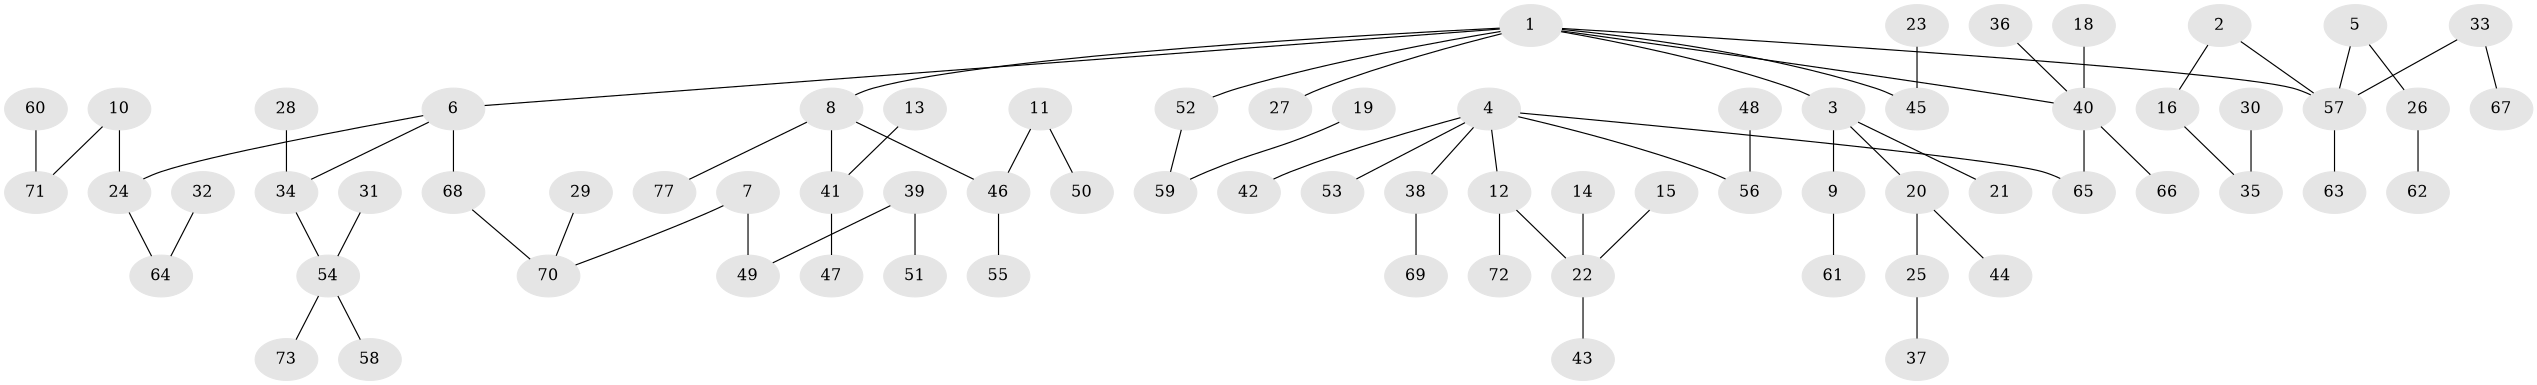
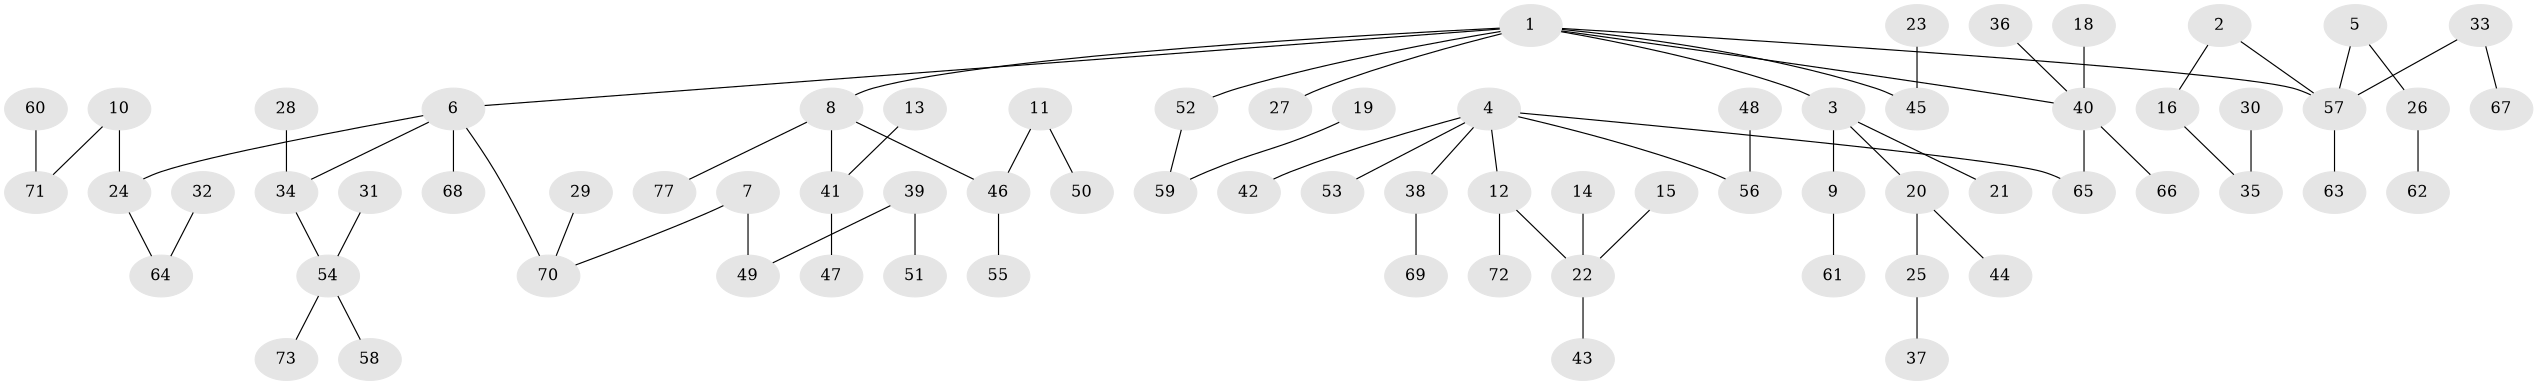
(501, 234) -> (506, 190)
